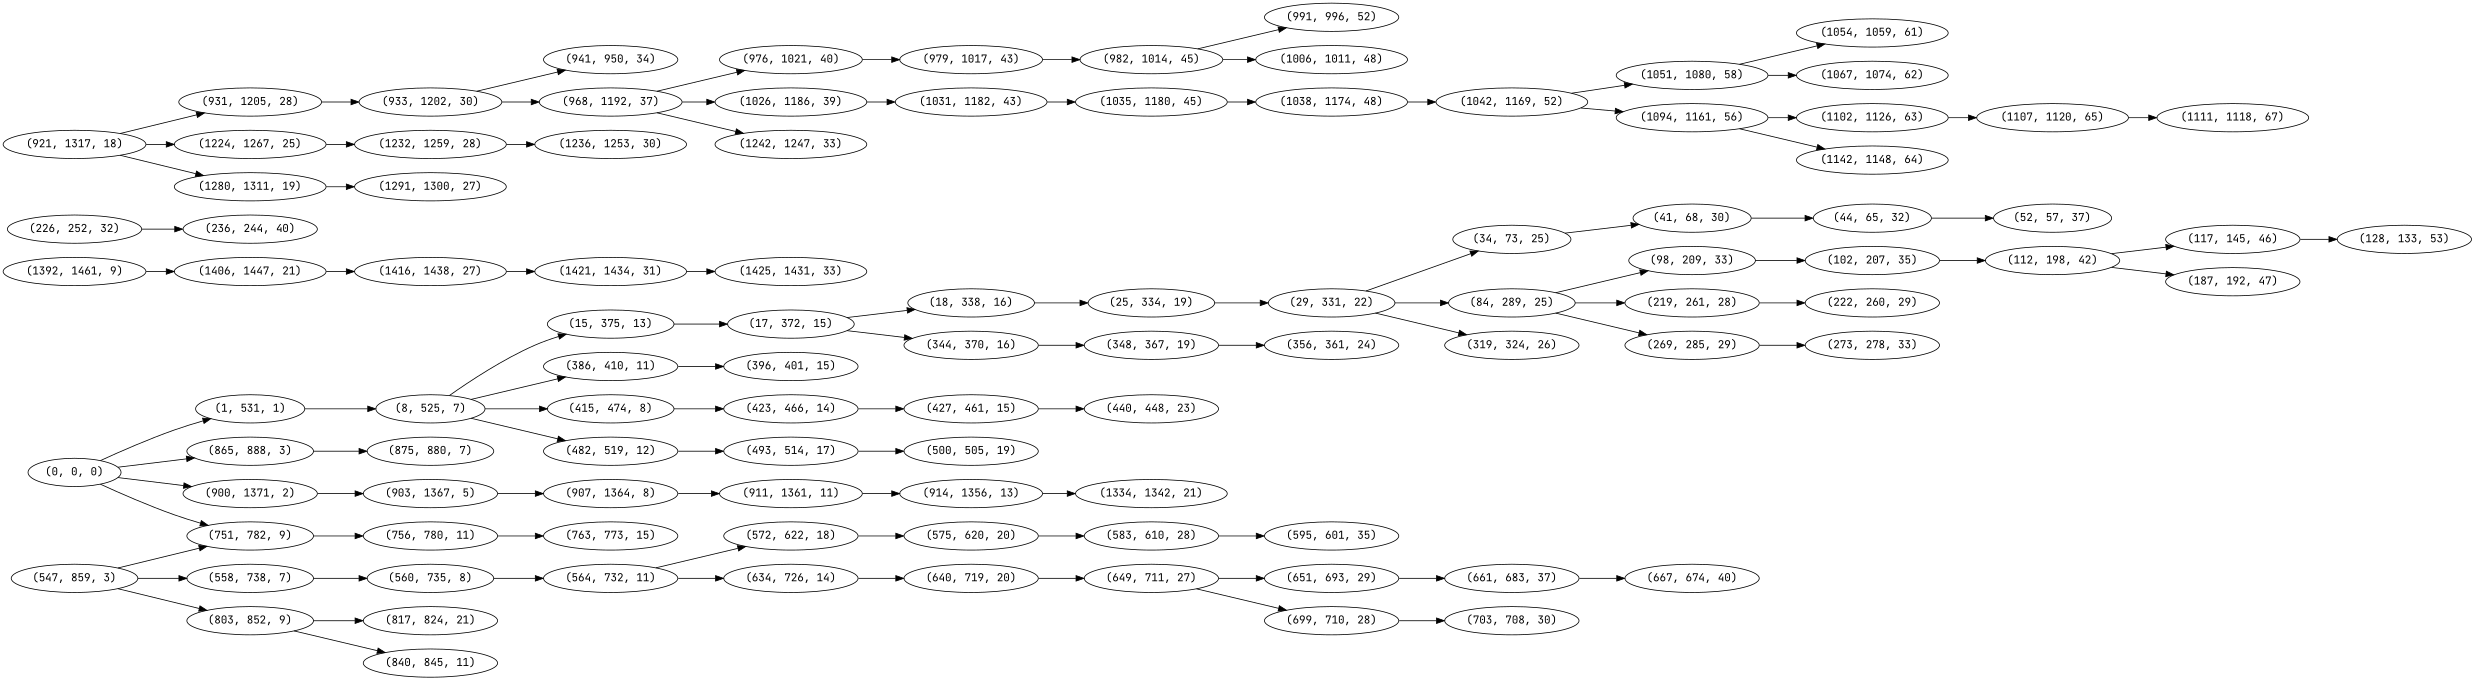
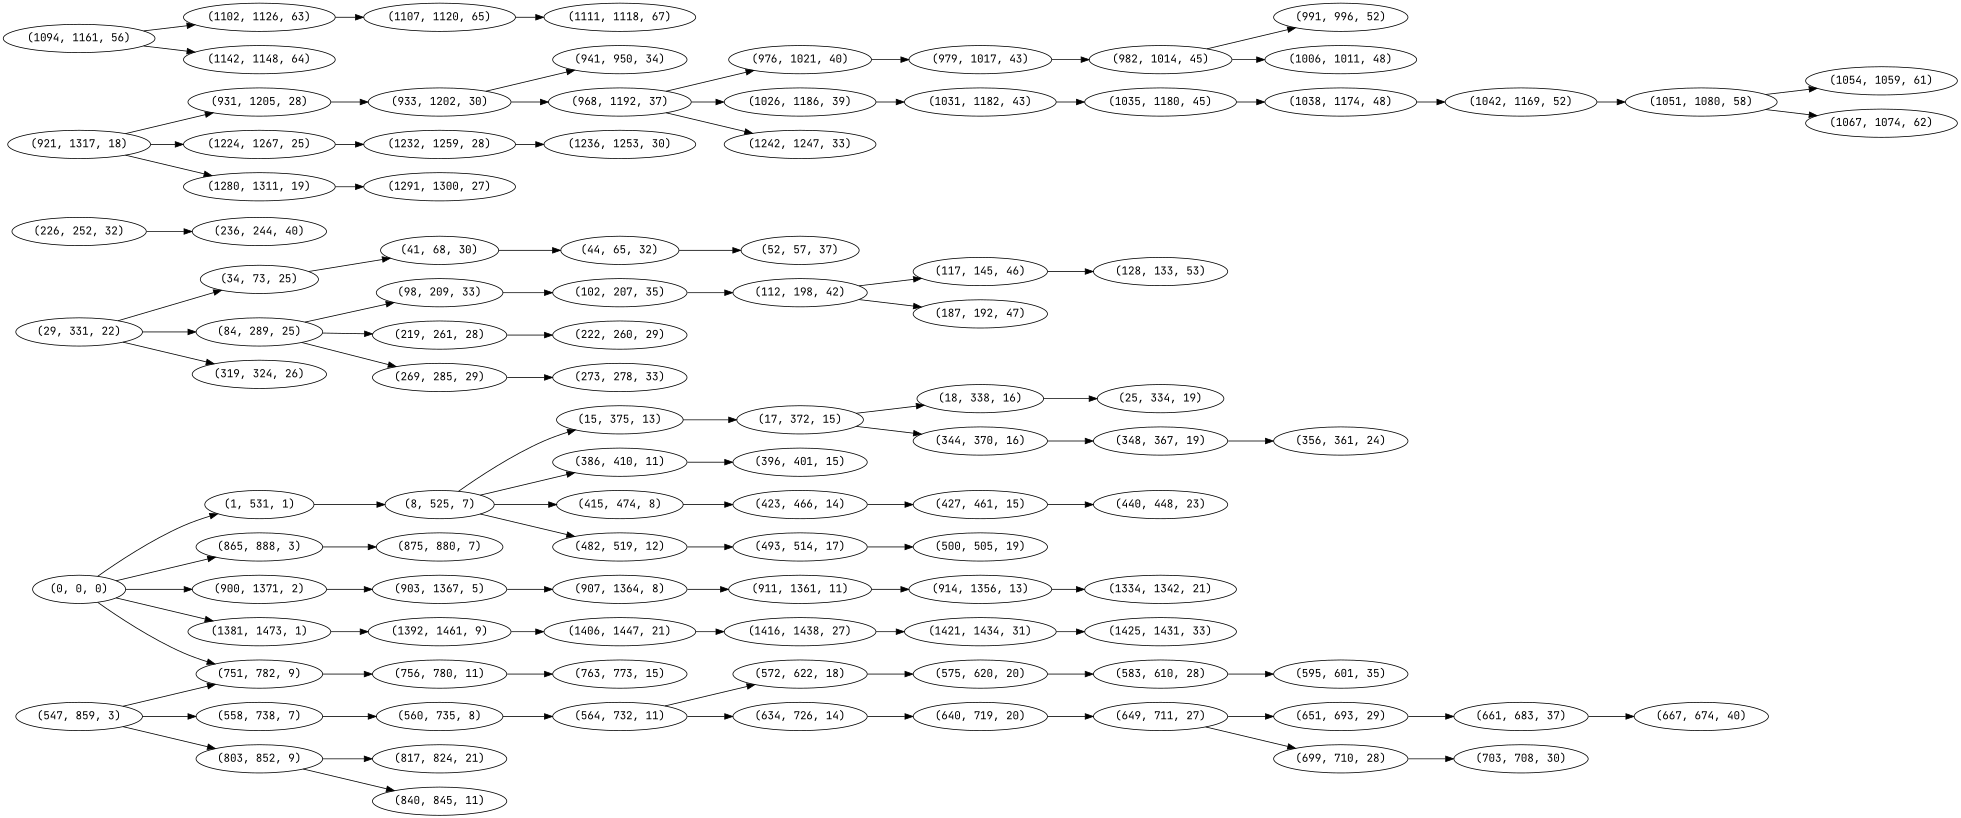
(1598, 110) -> none
(1237, 303) -> none
none -> (259, 632)
